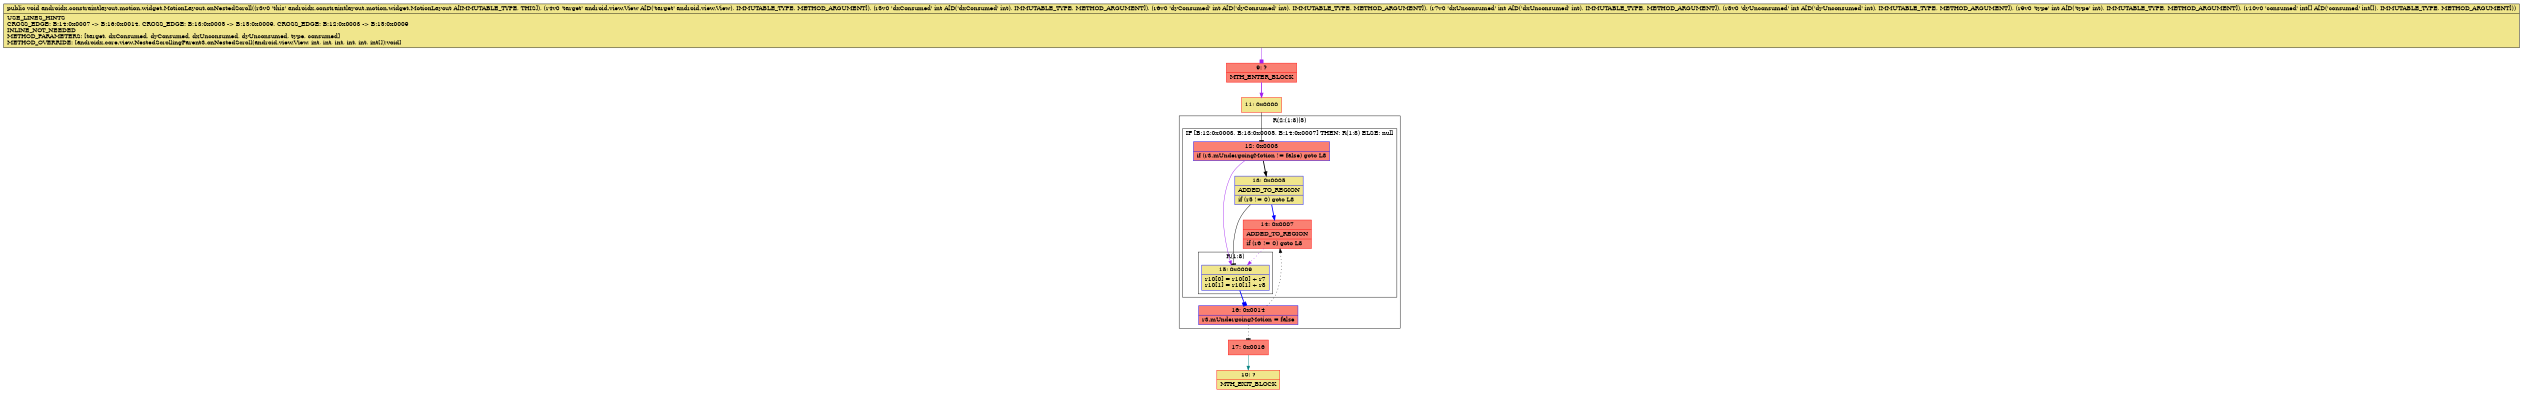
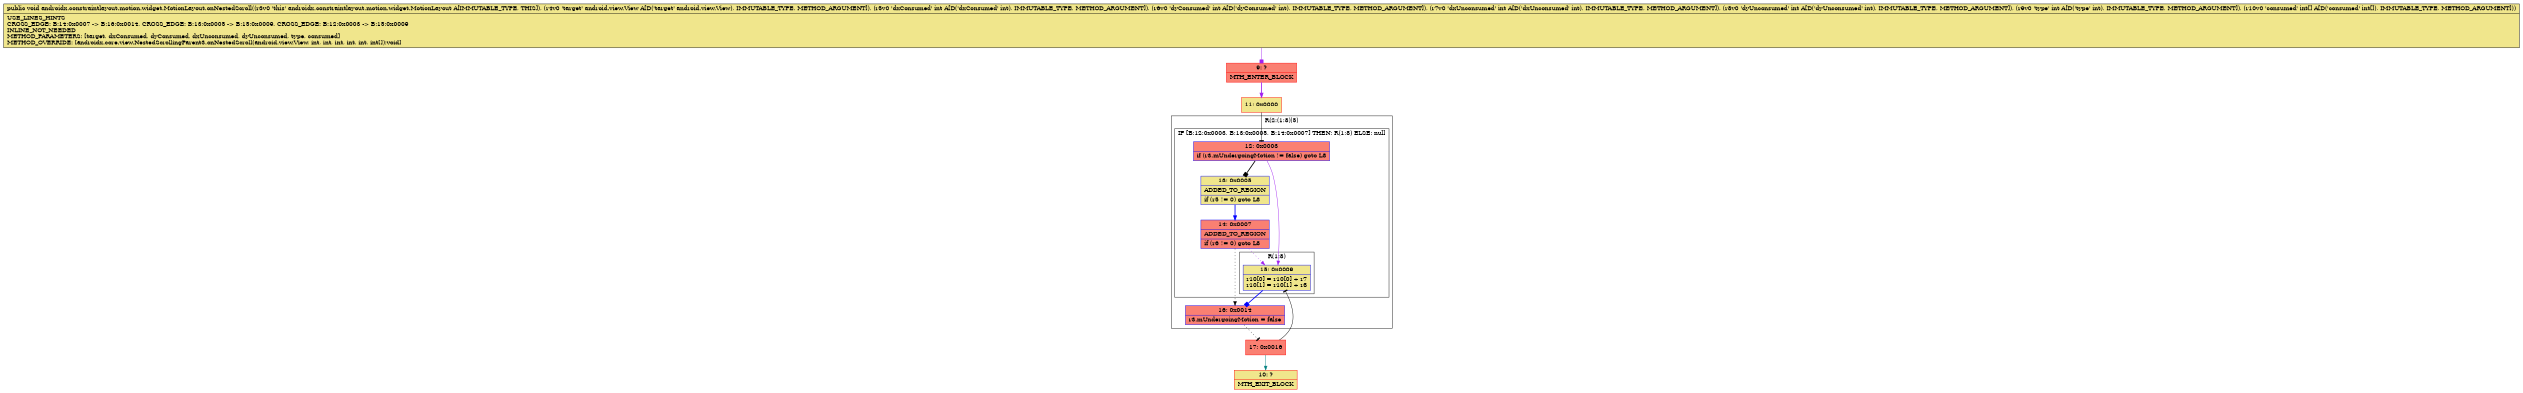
(1264, 166) -> (1251, 167)
(1235, 232) -> (1293, 318)
(1277, 234) -> (1235, 234)
(1280, 281) -> (1235, 275)
